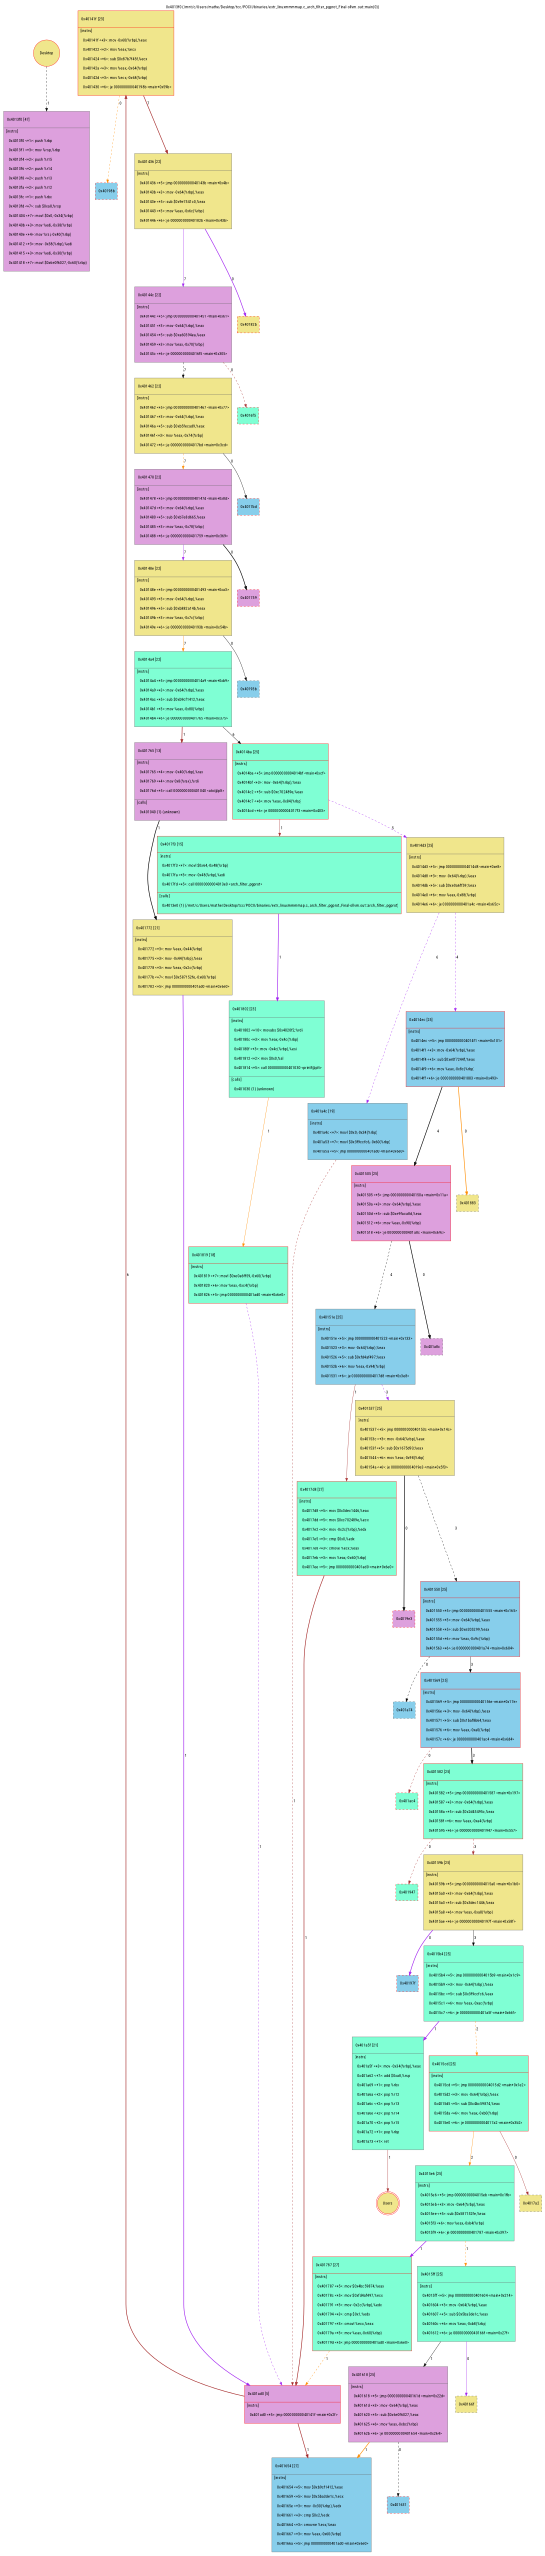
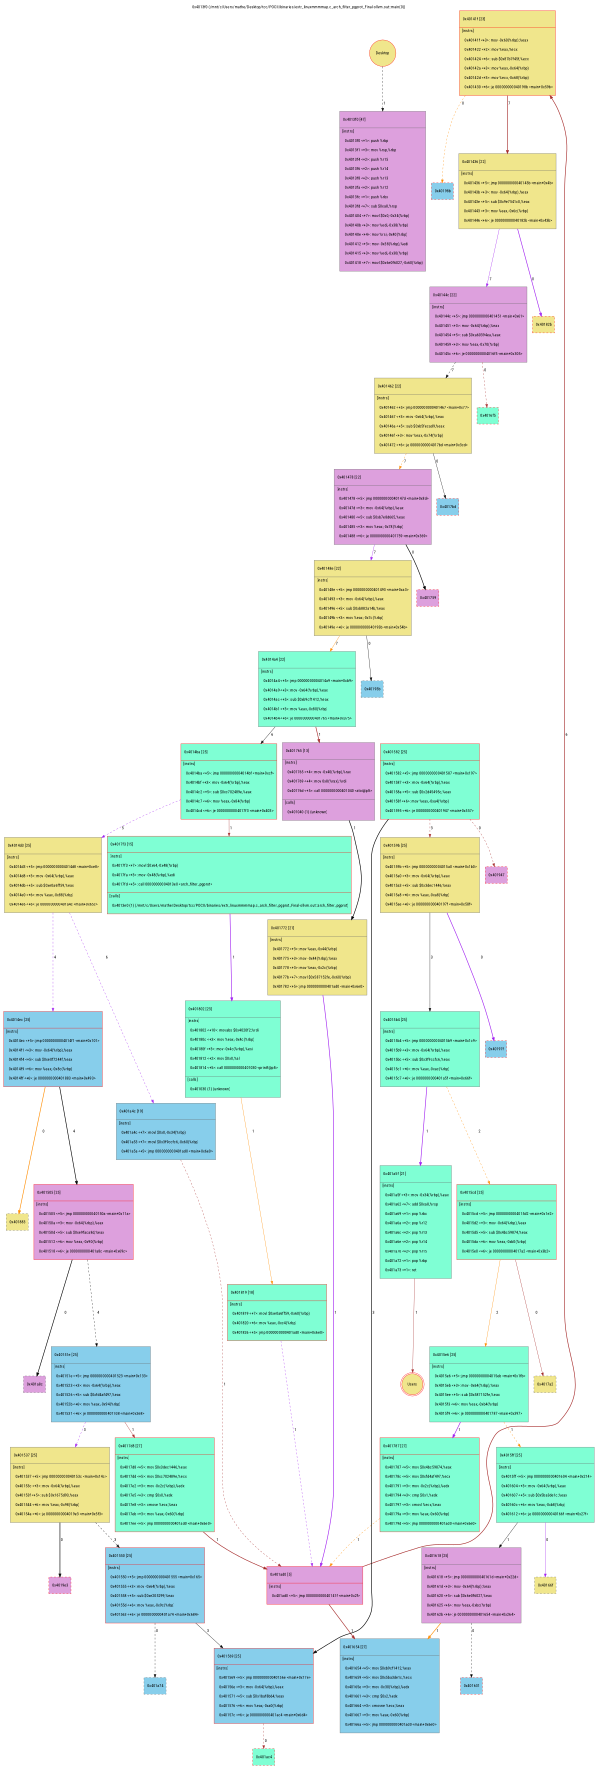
(472, 1754) -> (372, 1249)
(407, 1892) -> (496, 875)
